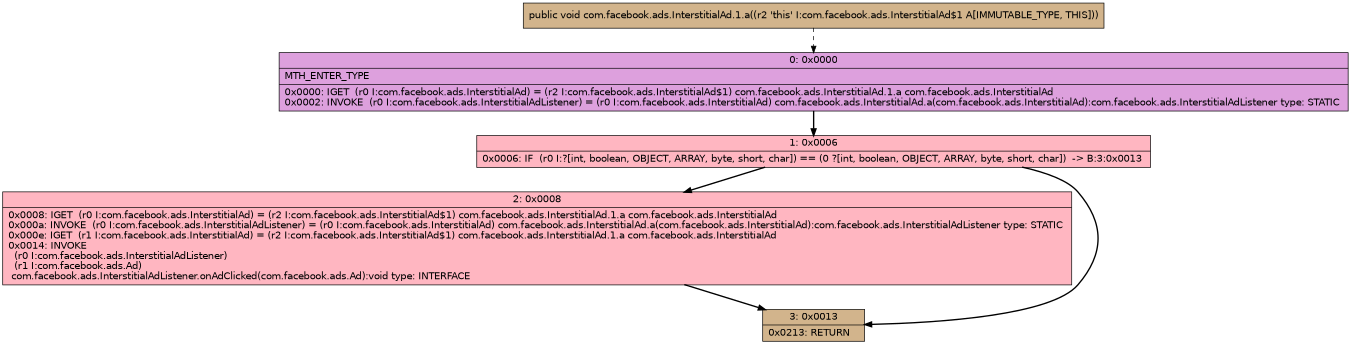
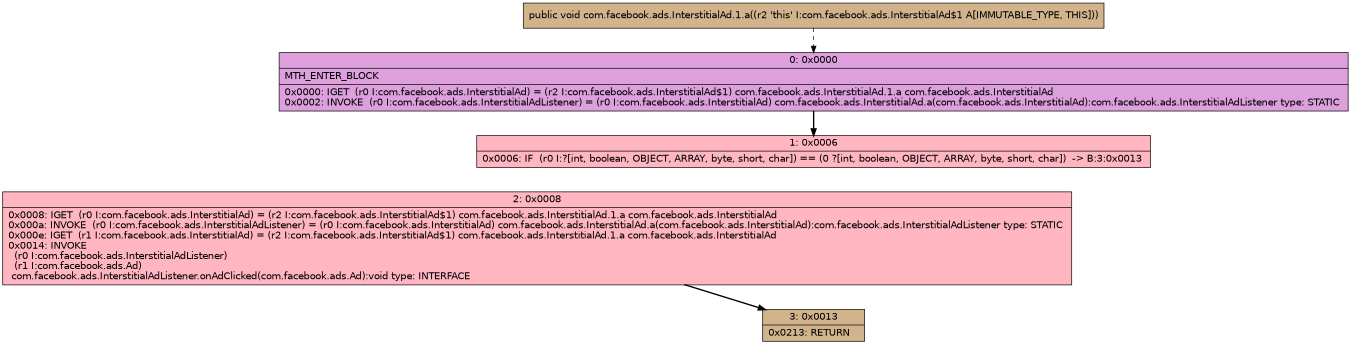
(327, 76) -> (332, 76)
(728, 179) -> none
(1058, 298) -> none
